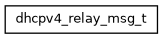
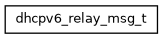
(81, 20) -> (81, 20)
